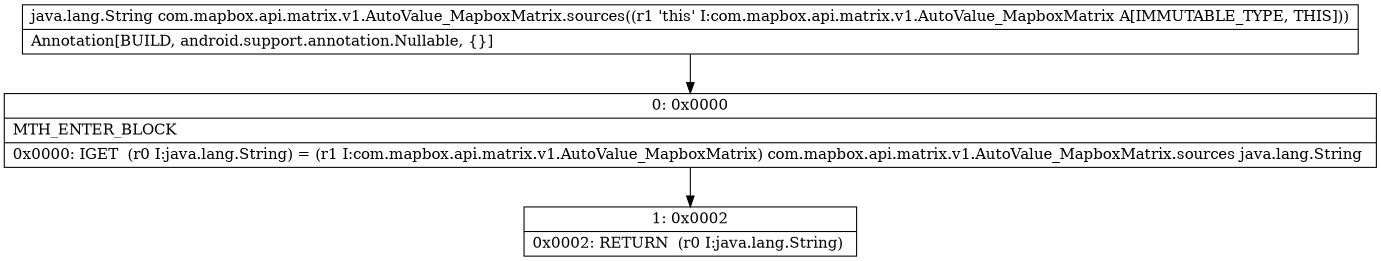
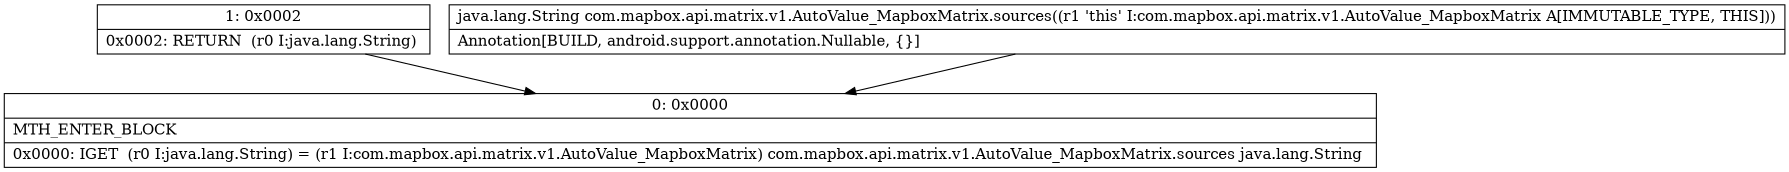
(690, 182) -> (445, 73)
